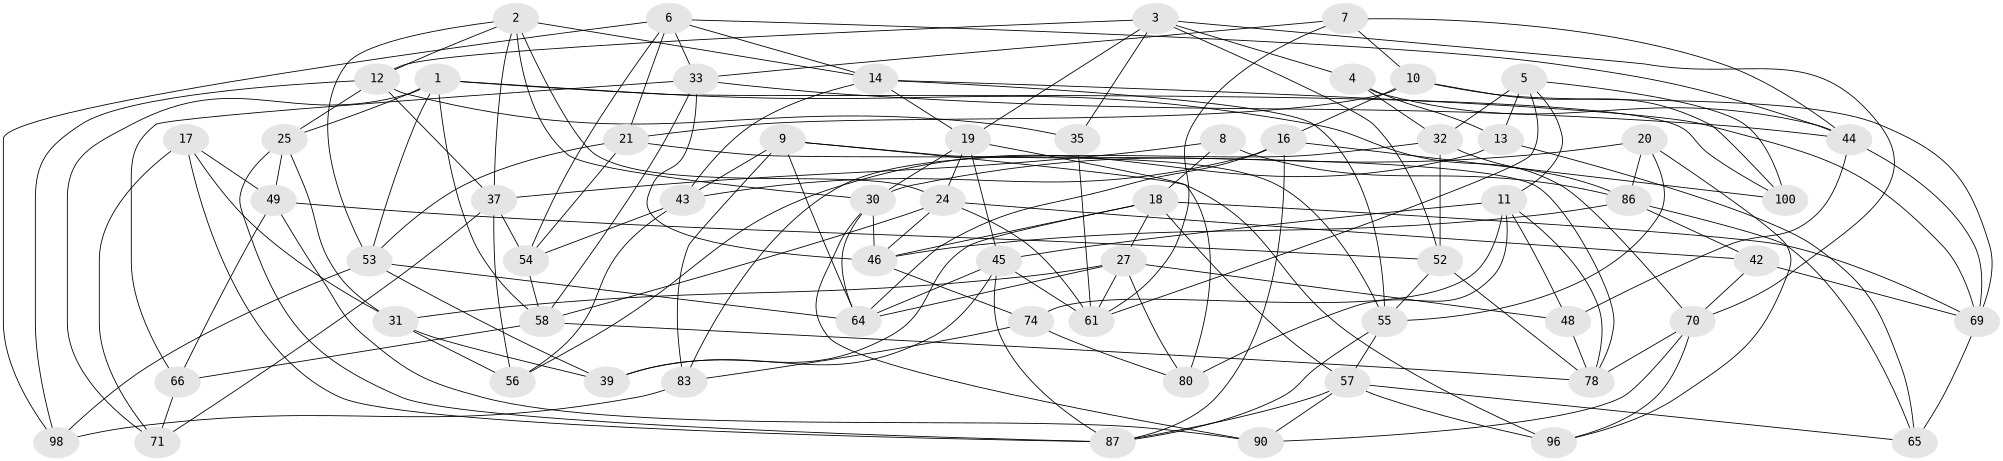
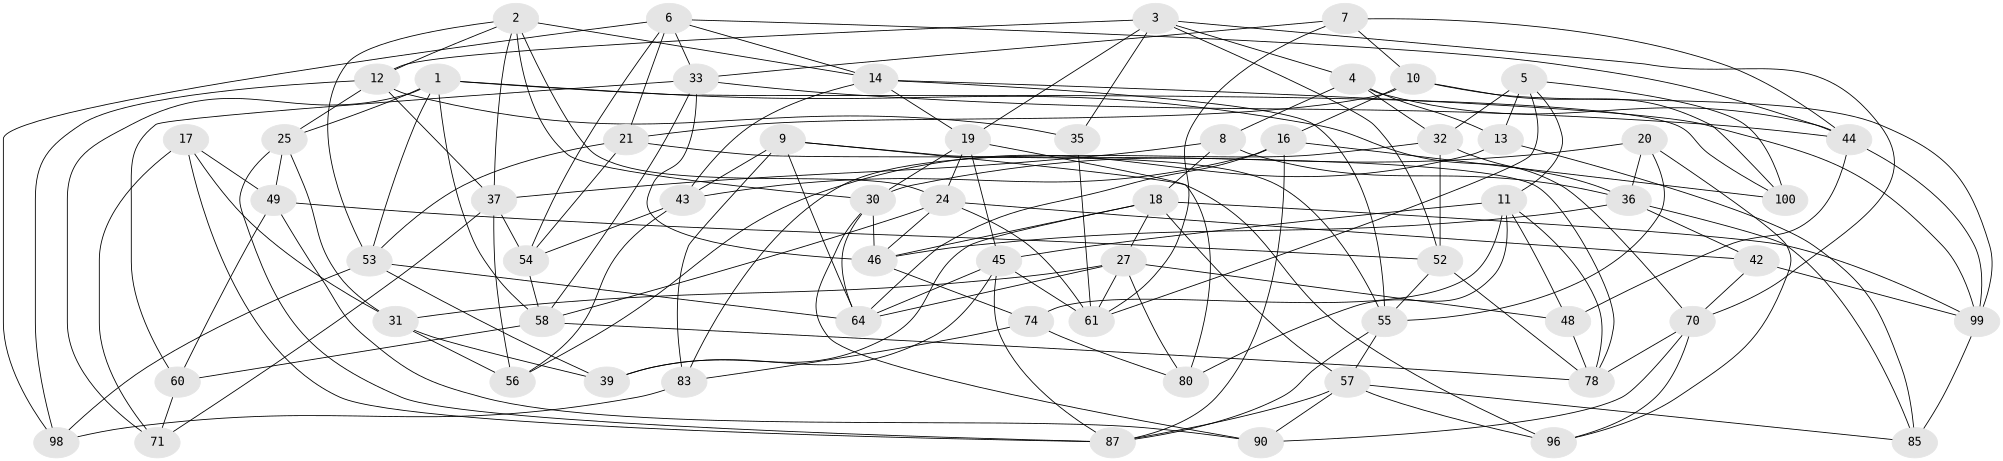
none -> (1287, 109)
(1629, 200) -> (1629, 200)
(1977, 322) -> (1977, 322)
(178, 382) -> (178, 382)
(1915, 443) -> (1915, 443)
